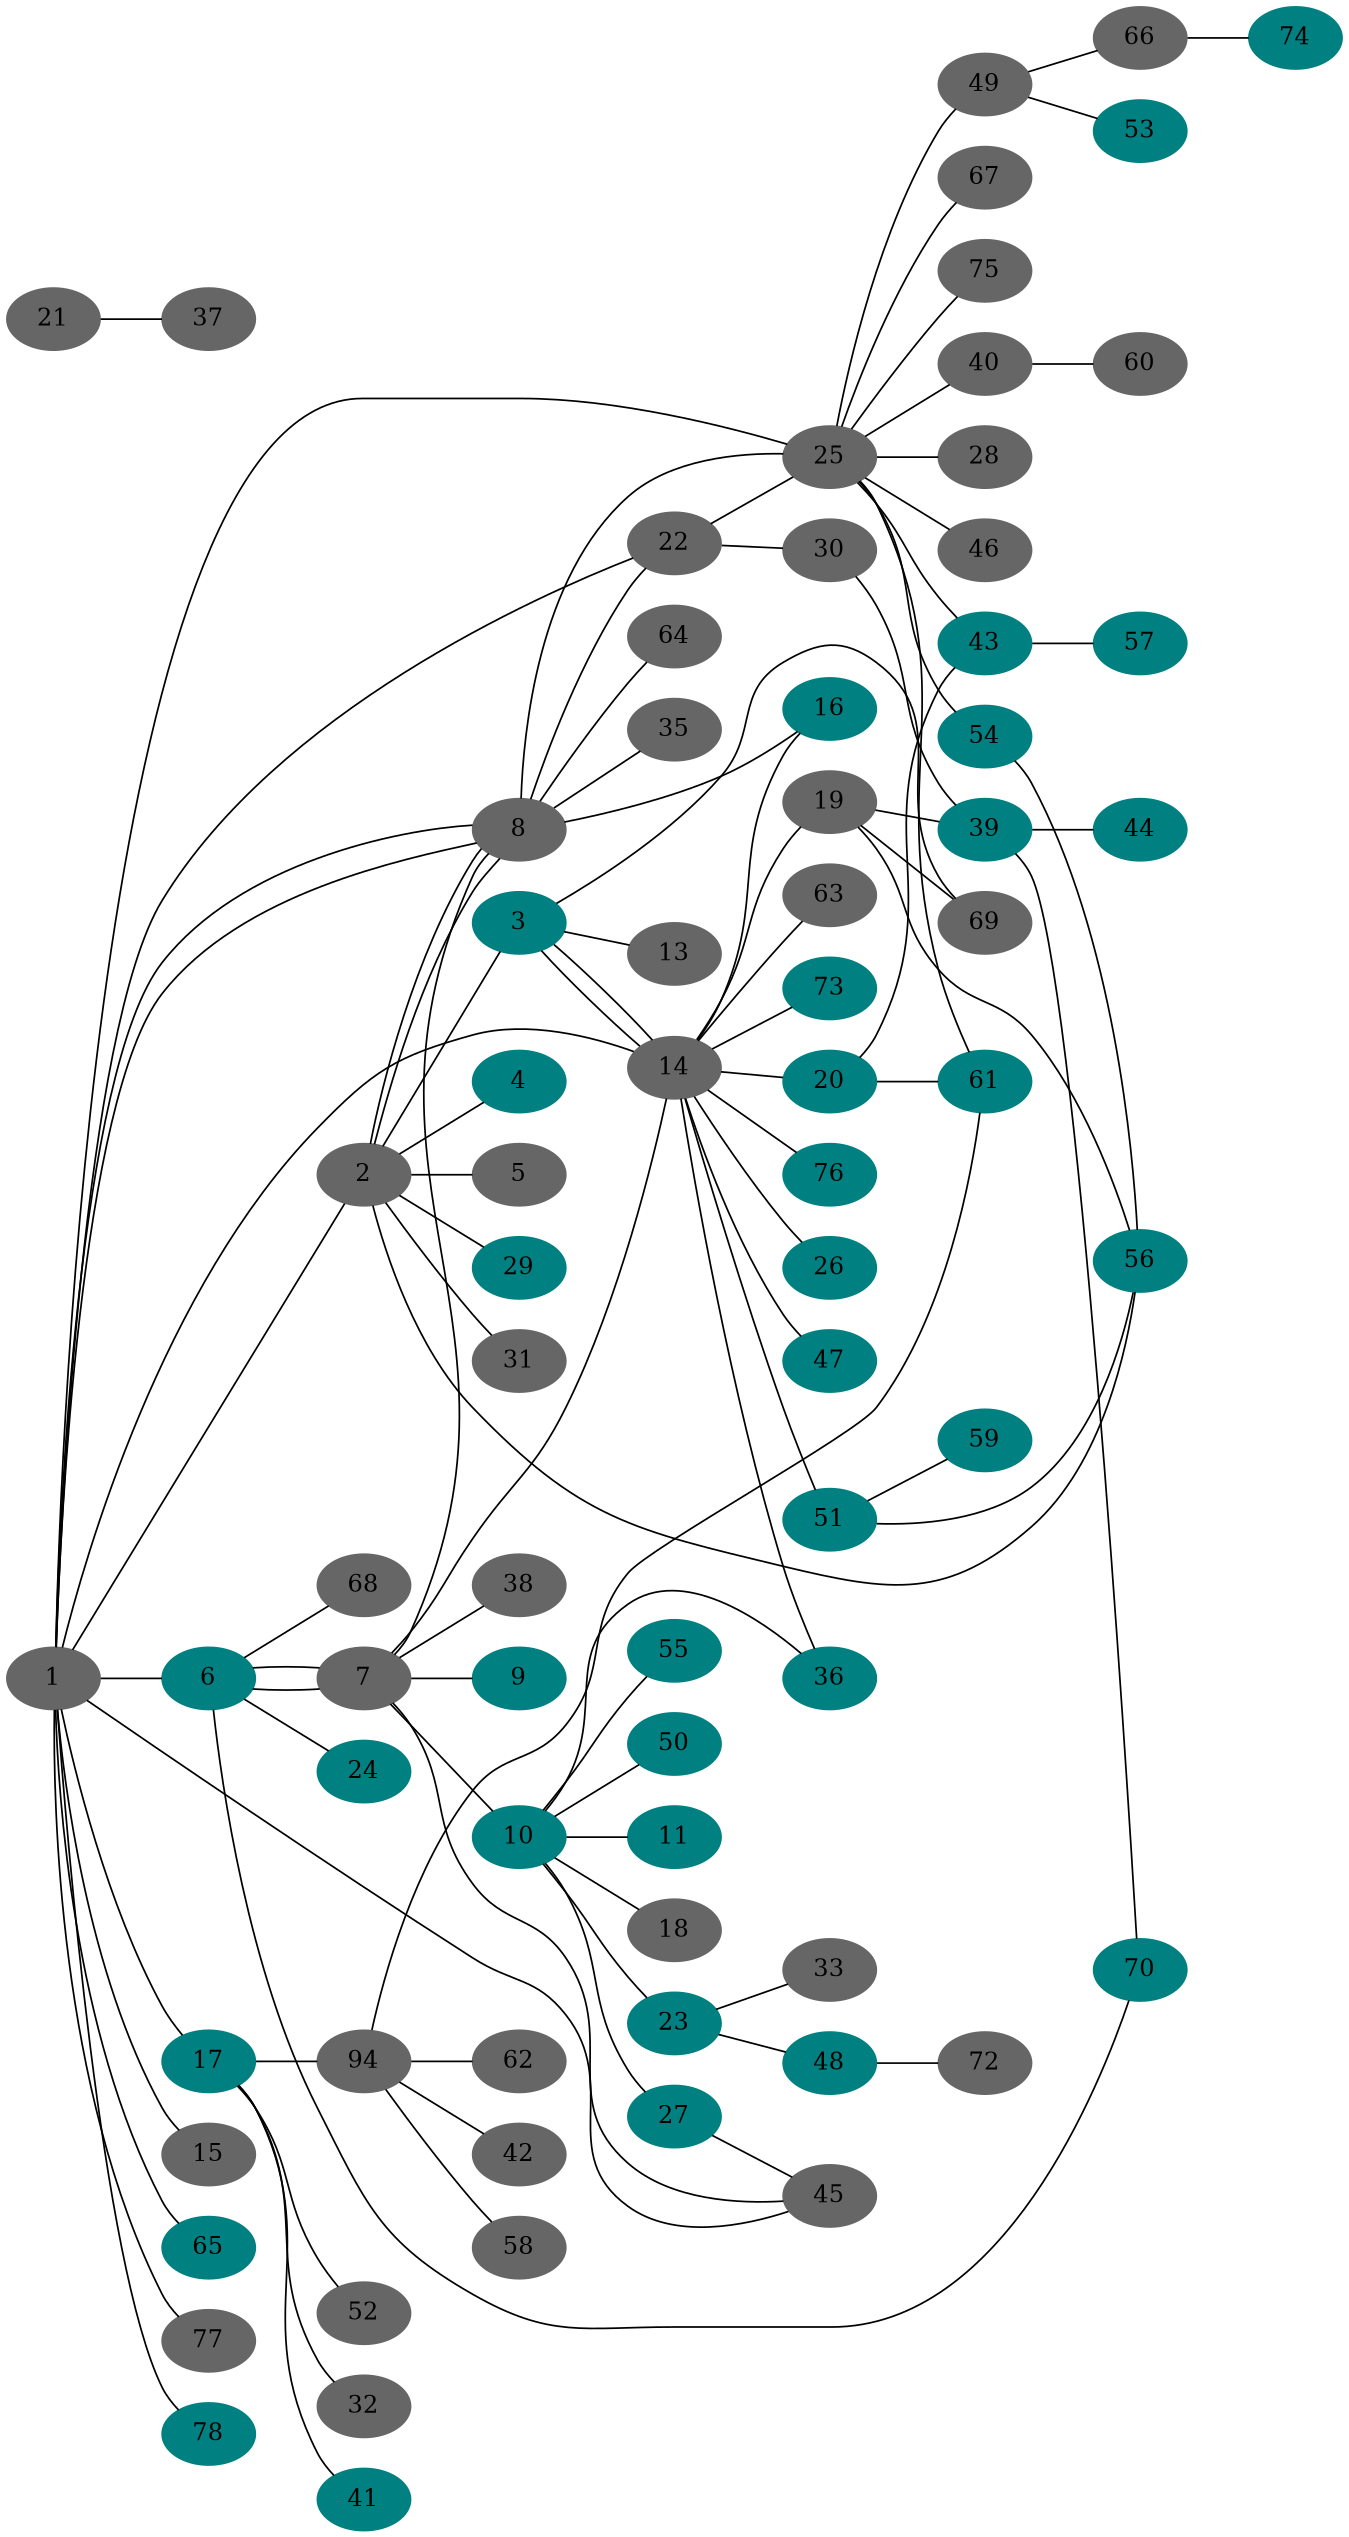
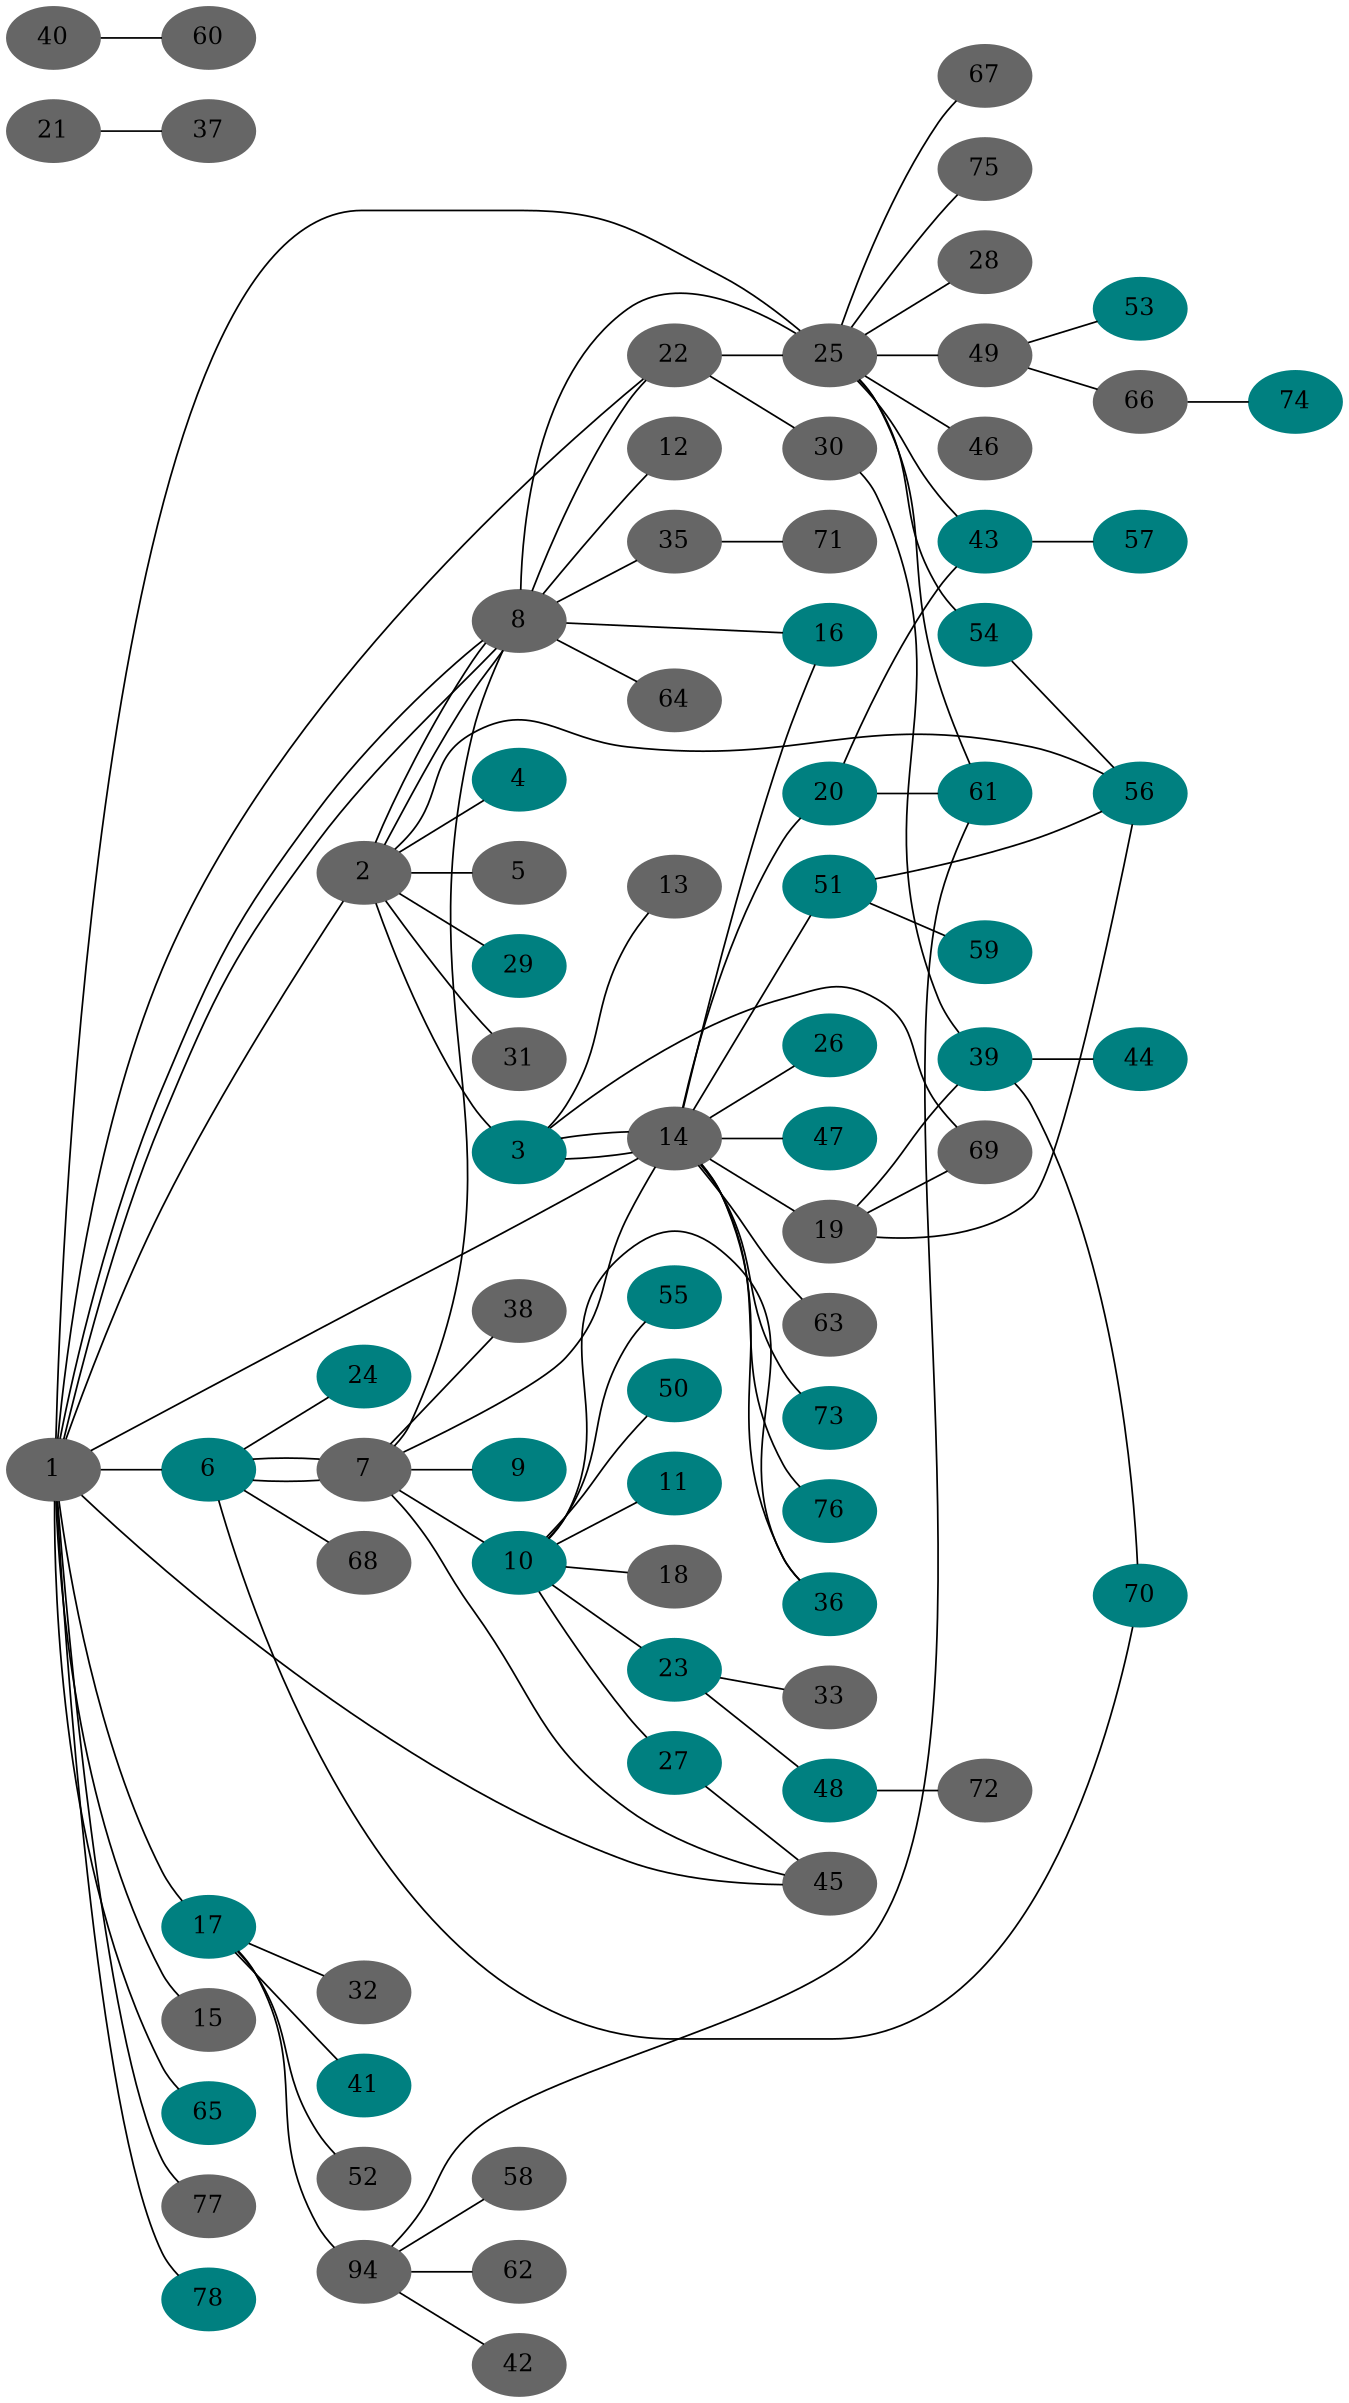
(907, 411) -> none
none -> (674, 448)
none -> (830, 542)
